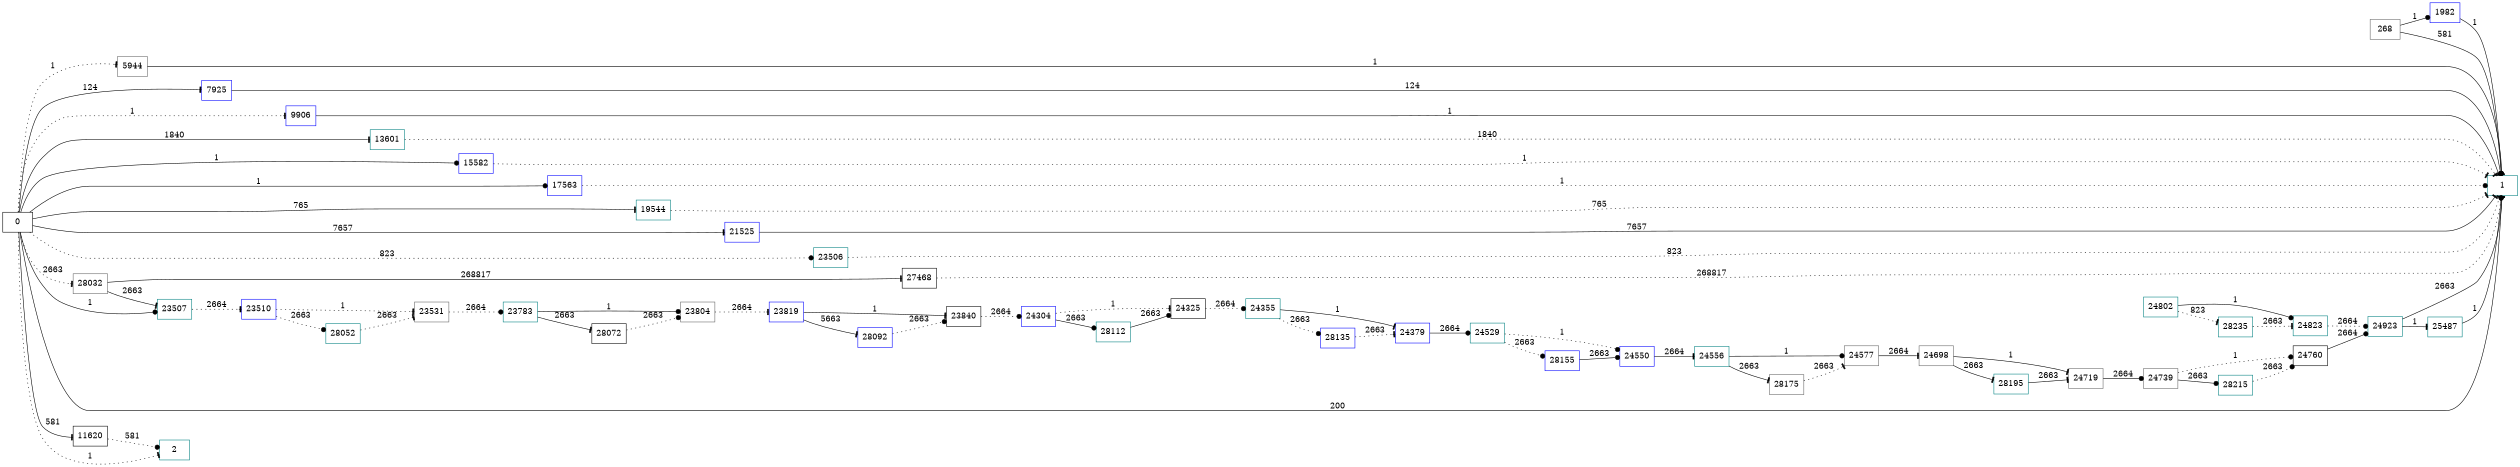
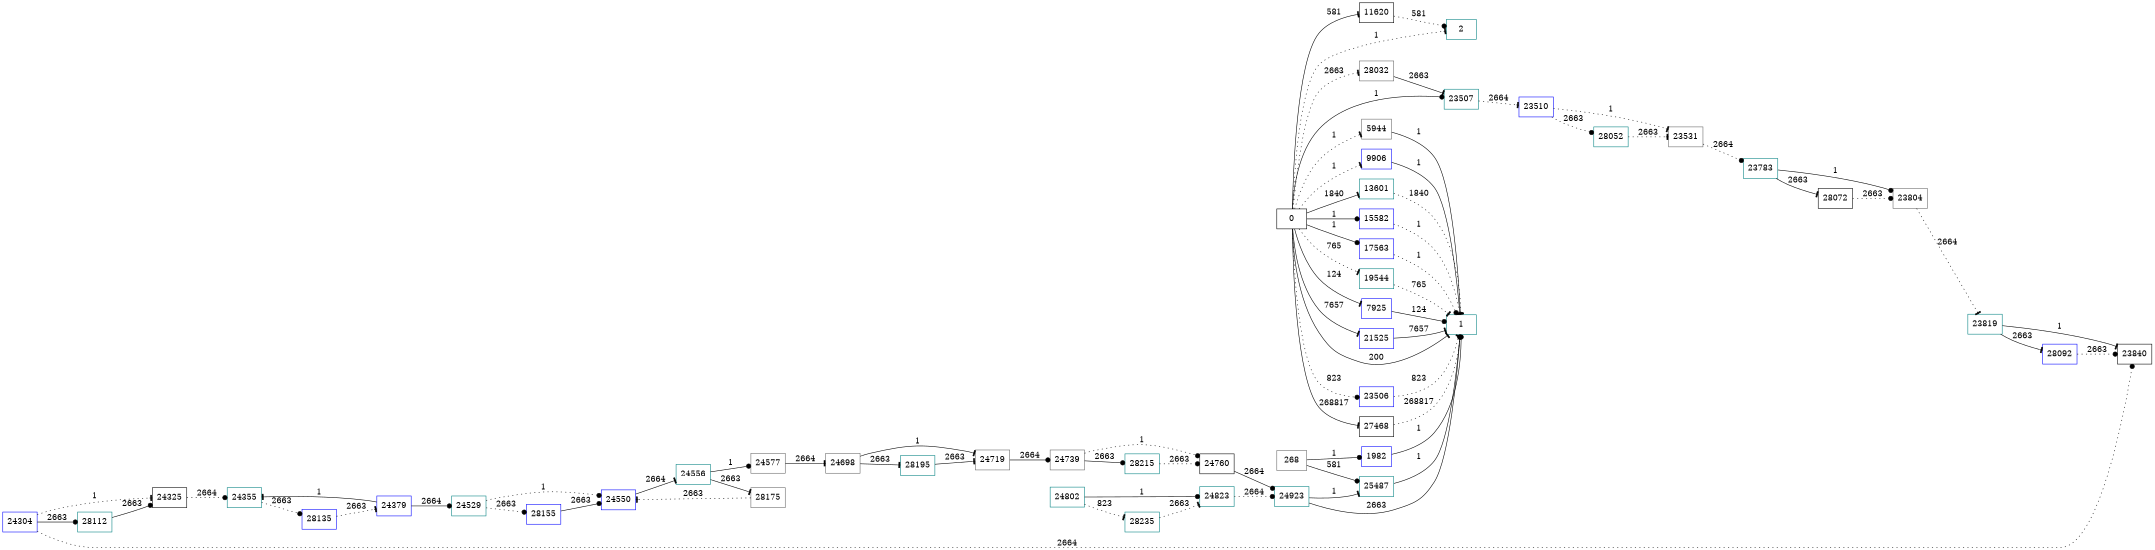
(2485, 73) -> (1331, 473)
(333, 210) -> (1325, 255)
(831, 258) -> (1377, 397)
(503, 279) -> (1300, 341)
(786, 312) -> (1985, 324)
(999, 316) -> (1147, 548)
(1337, 316) -> (321, 497)
(831, 319) -> (2022, 336)
(1823, 375) -> (695, 499)
